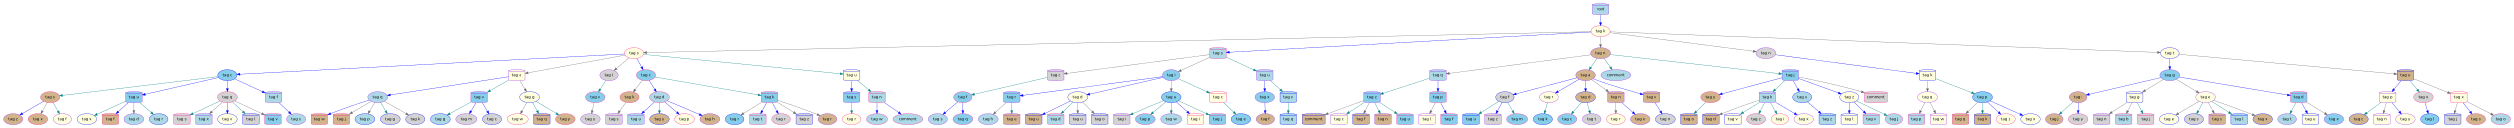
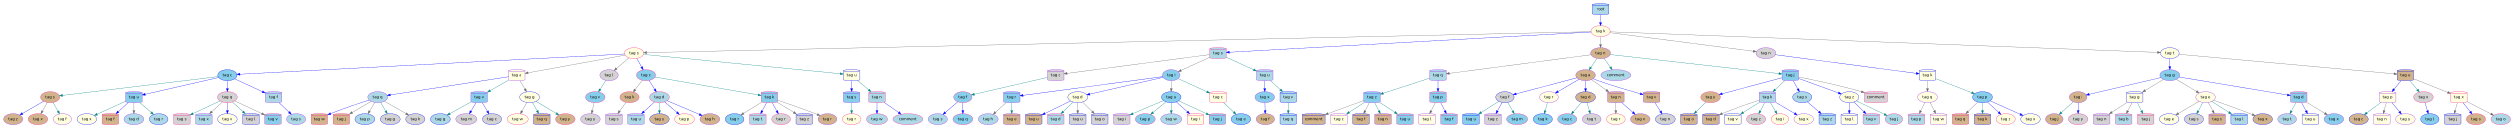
(1601, 9) -> (1601, 9)
